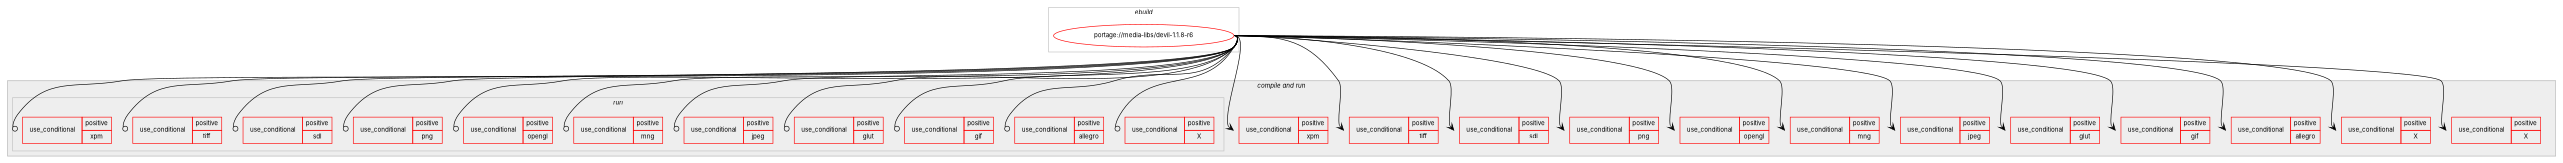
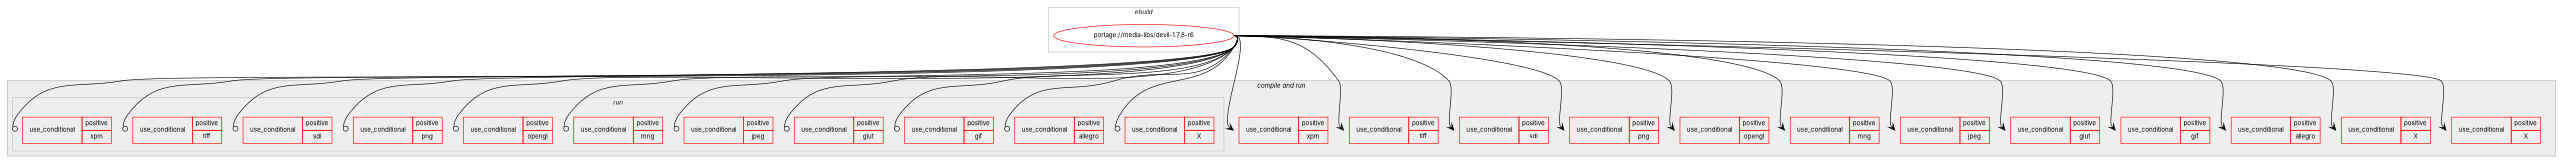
(1144, 36) -> (1144, 36)
